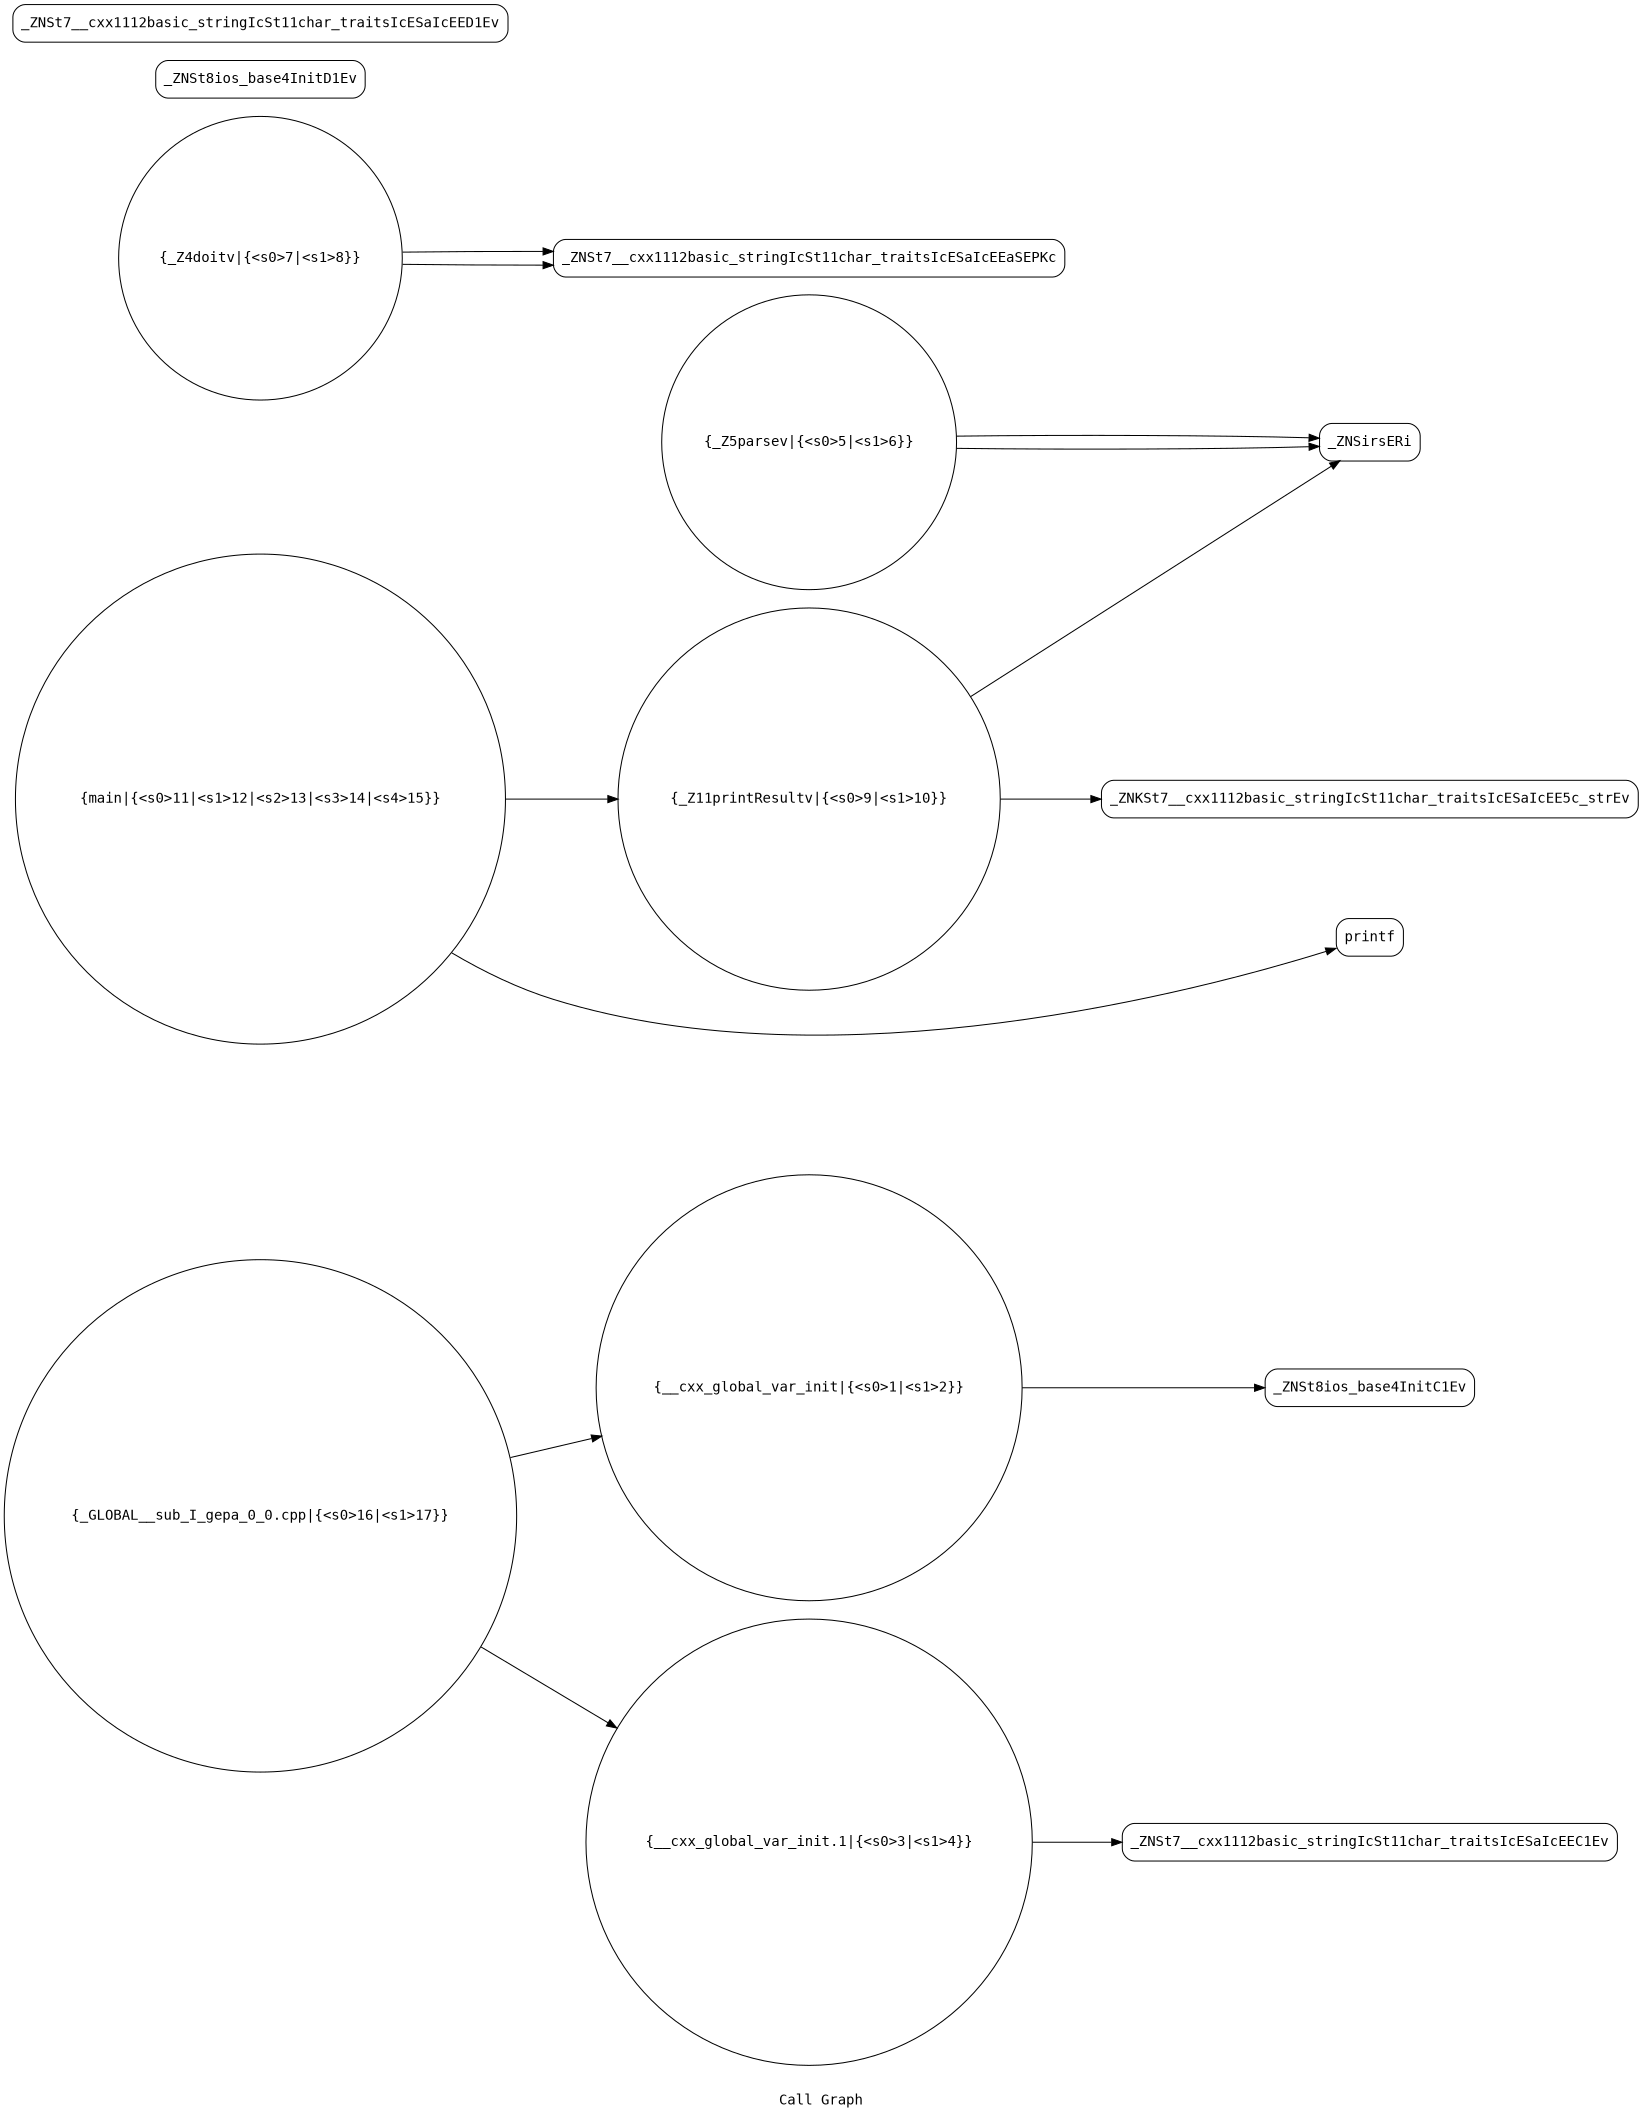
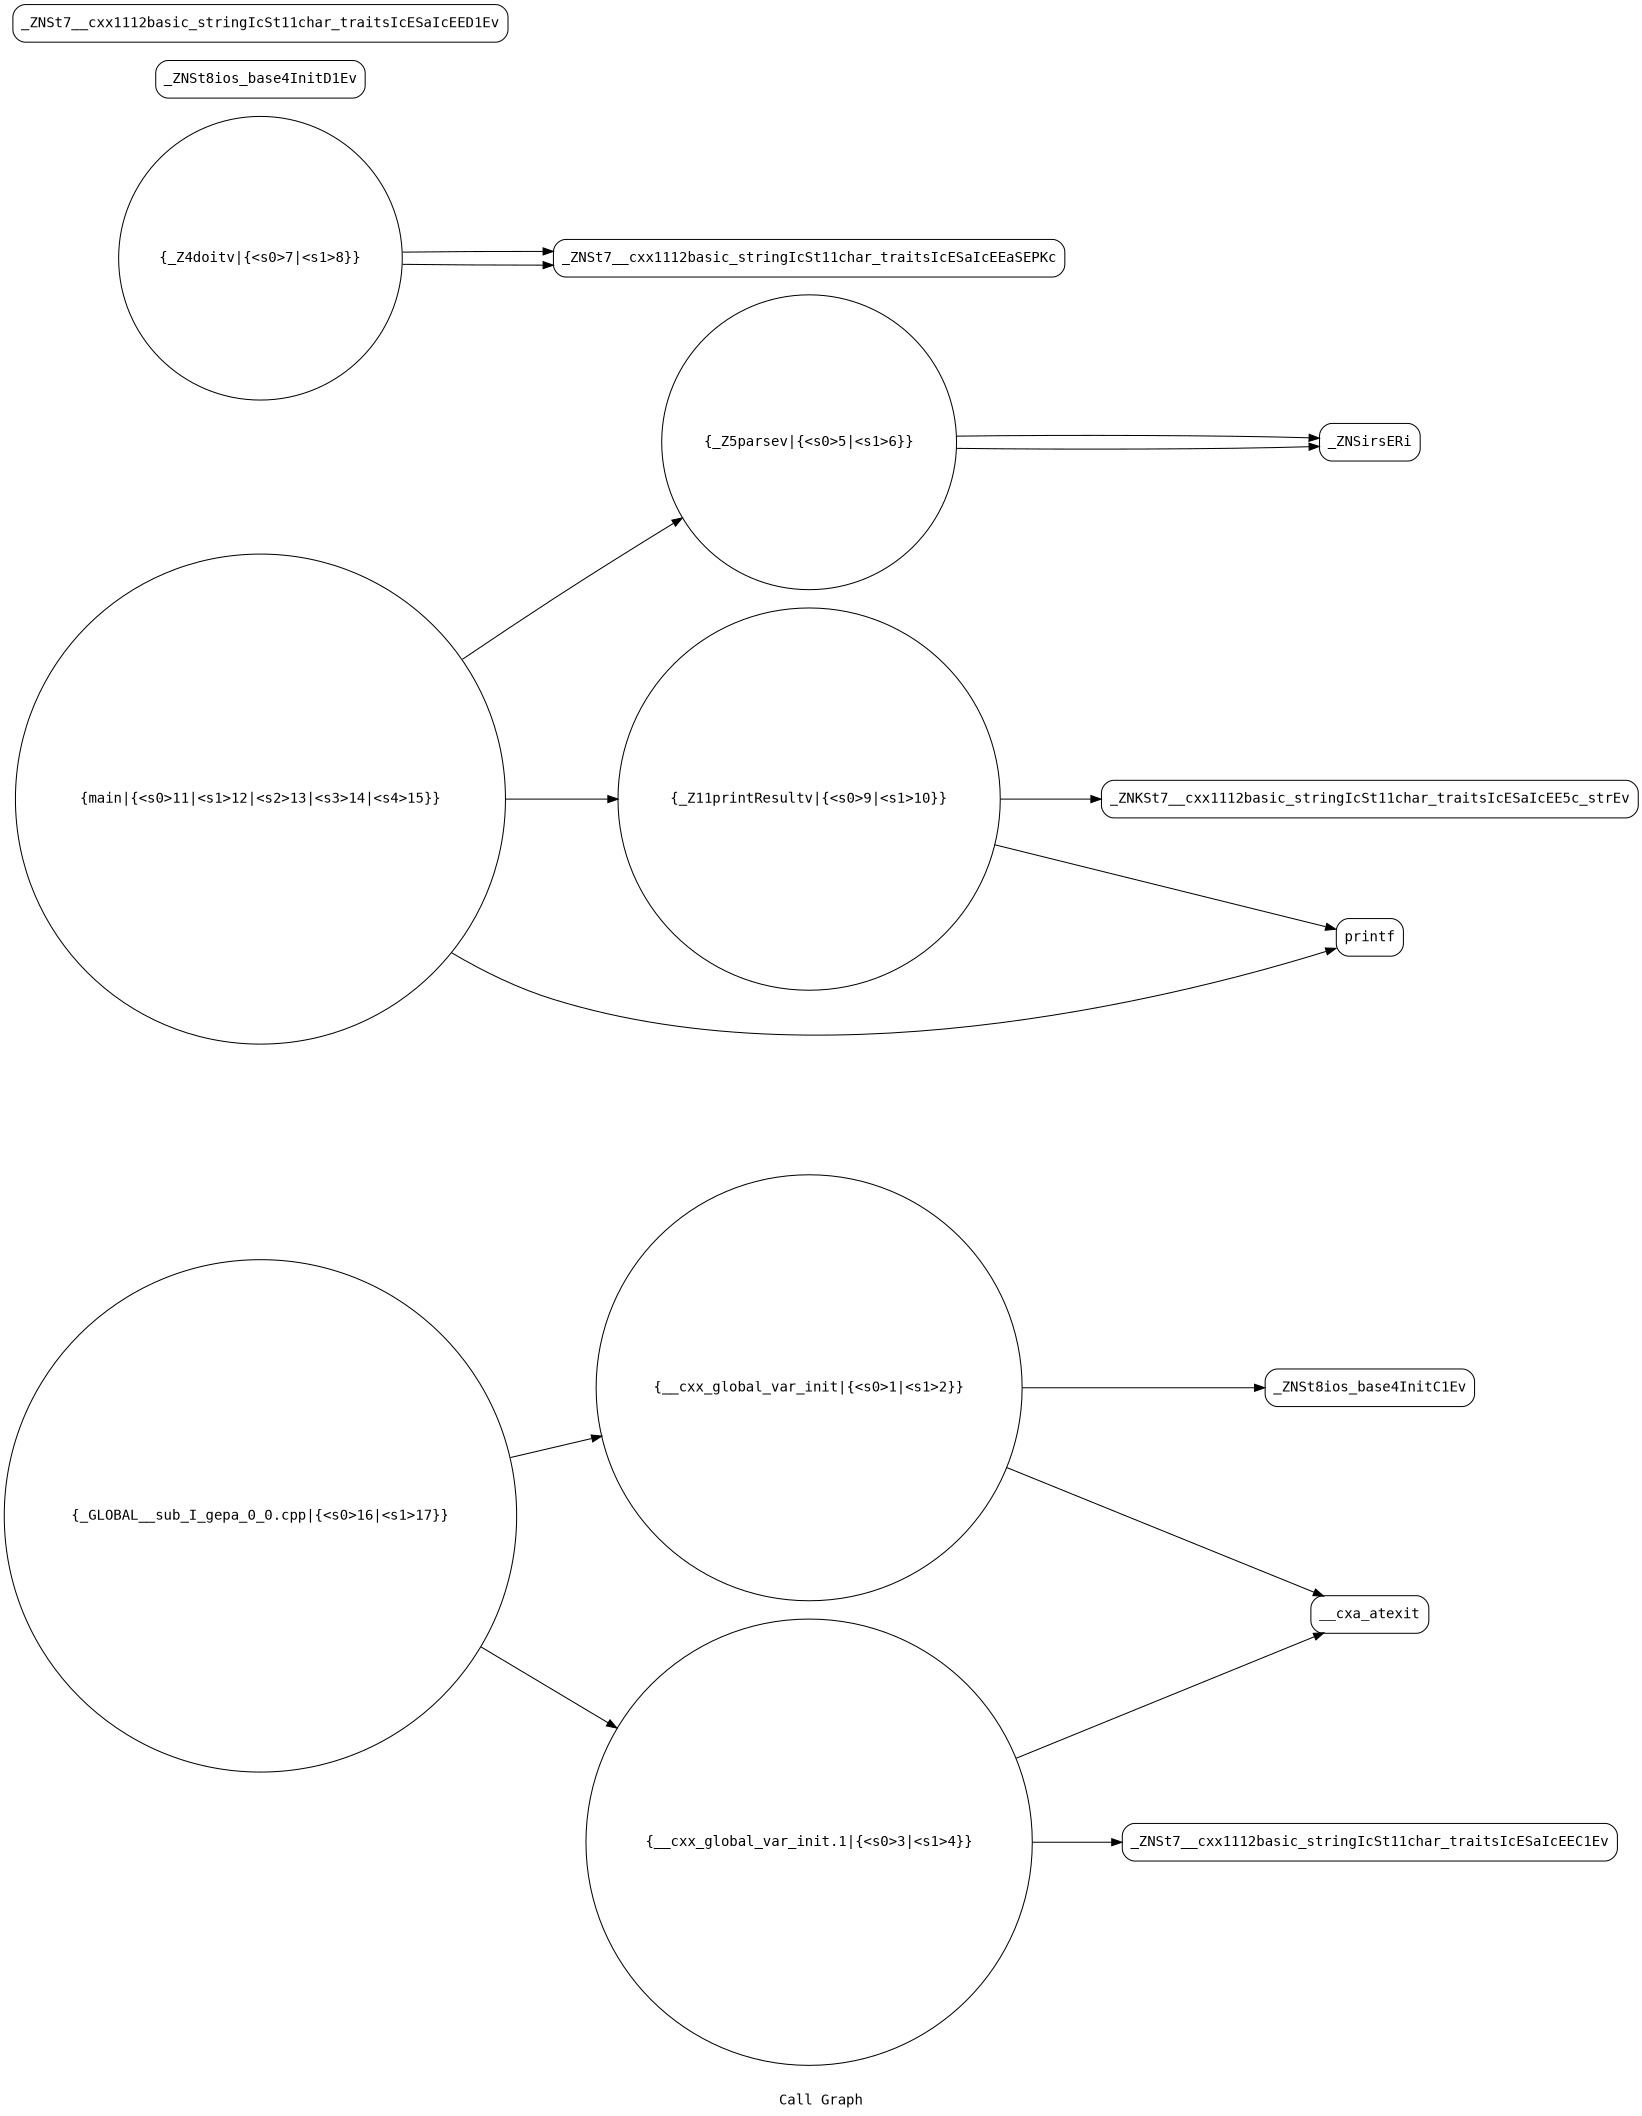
(1151, 581) -> (1160, 886)
none -> (567, 590)
none -> (1370, 1614)
